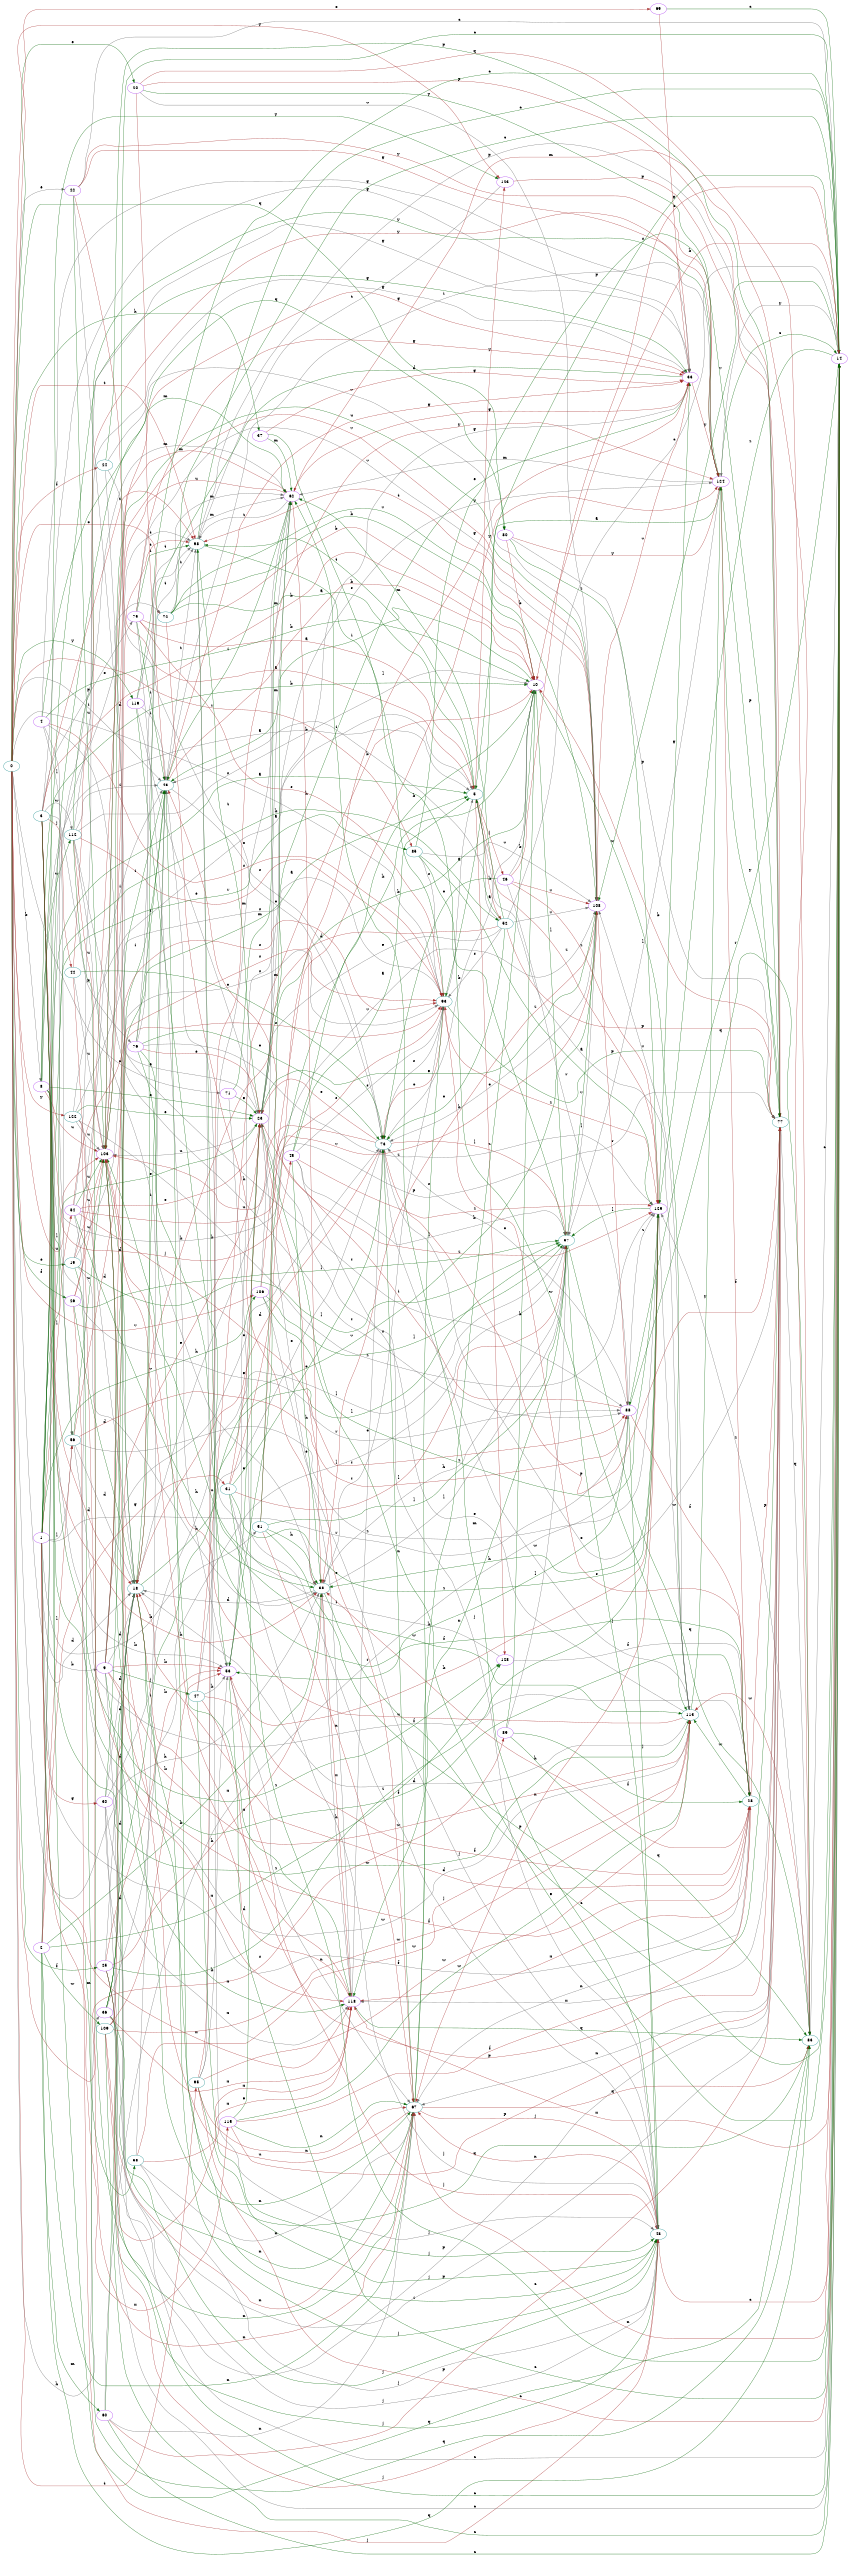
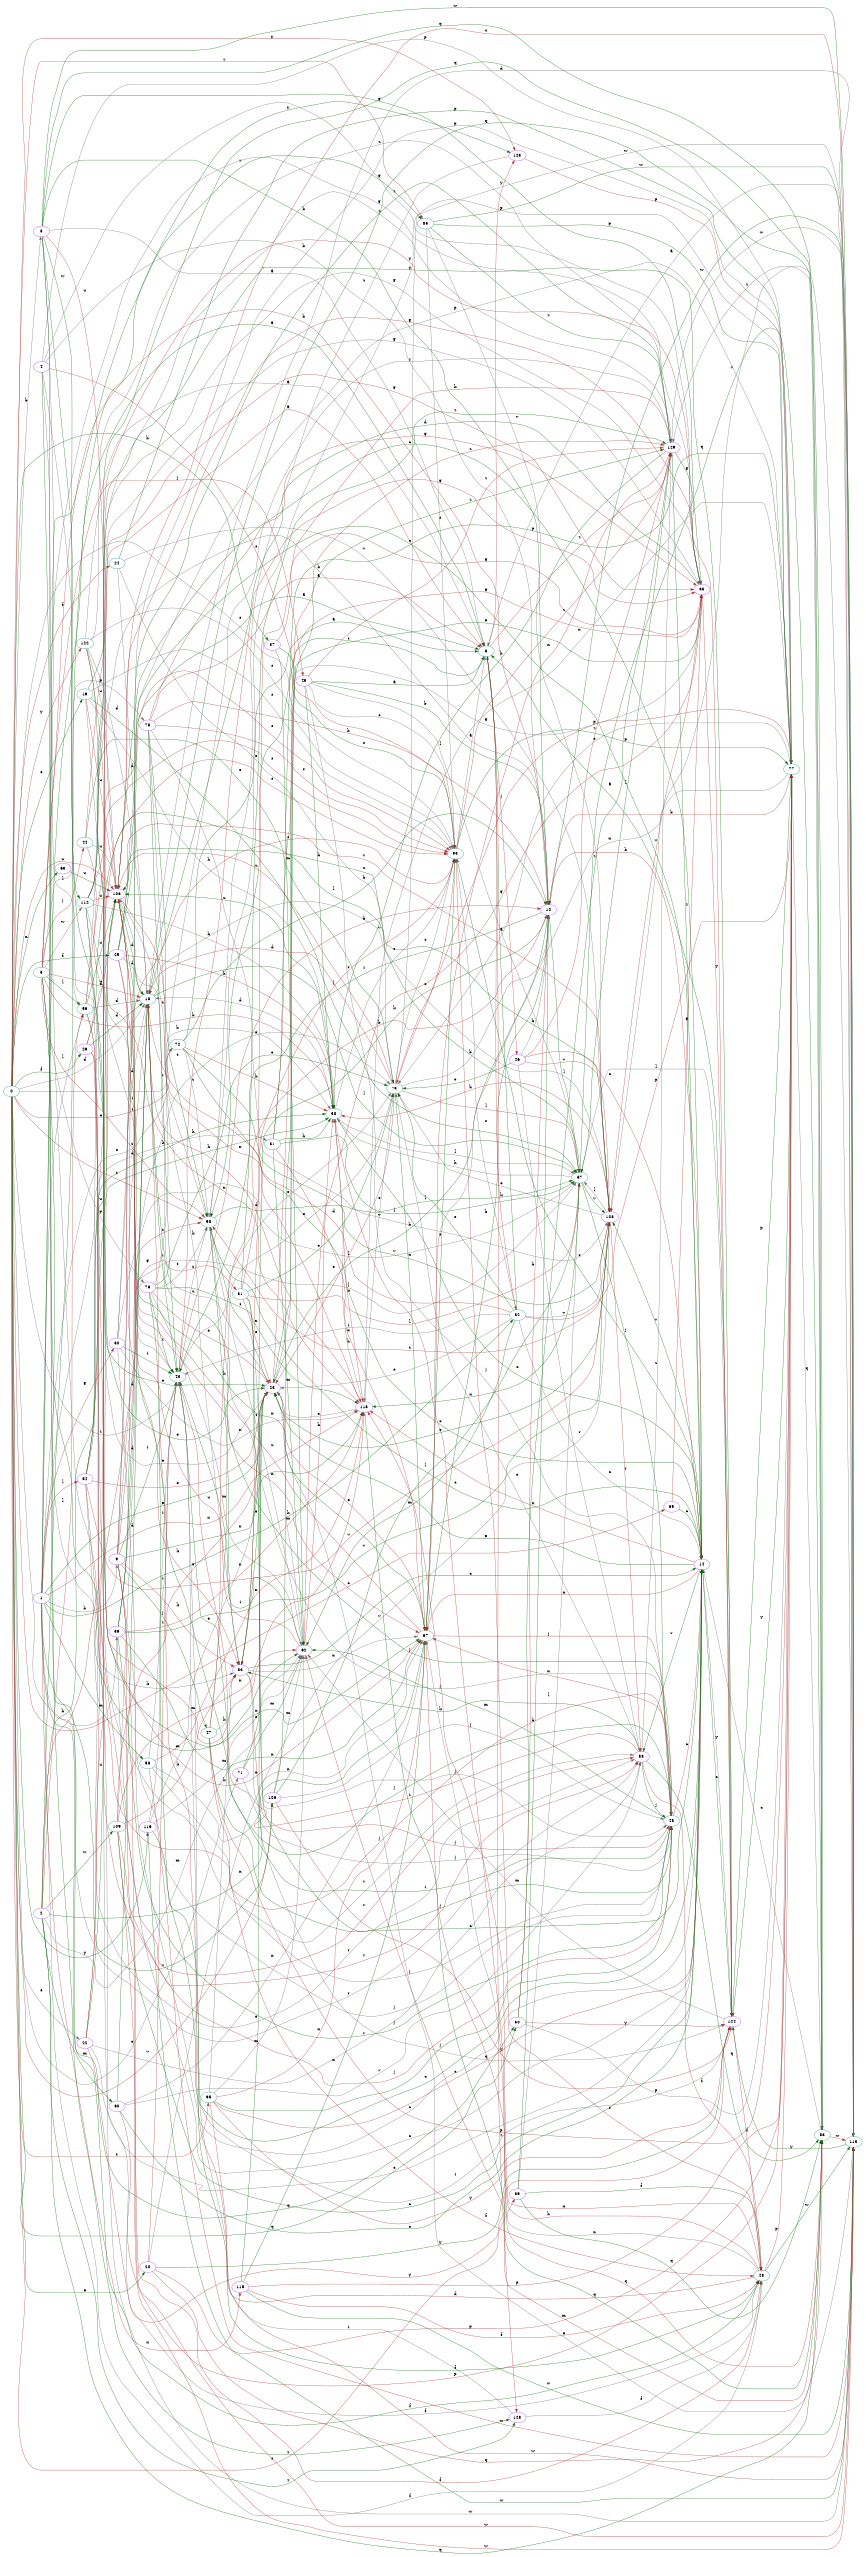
(475, 500) -> (486, 2056)
(296, 630) -> (441, 409)
(710, 753) -> (687, 949)
none -> (63, 869)
